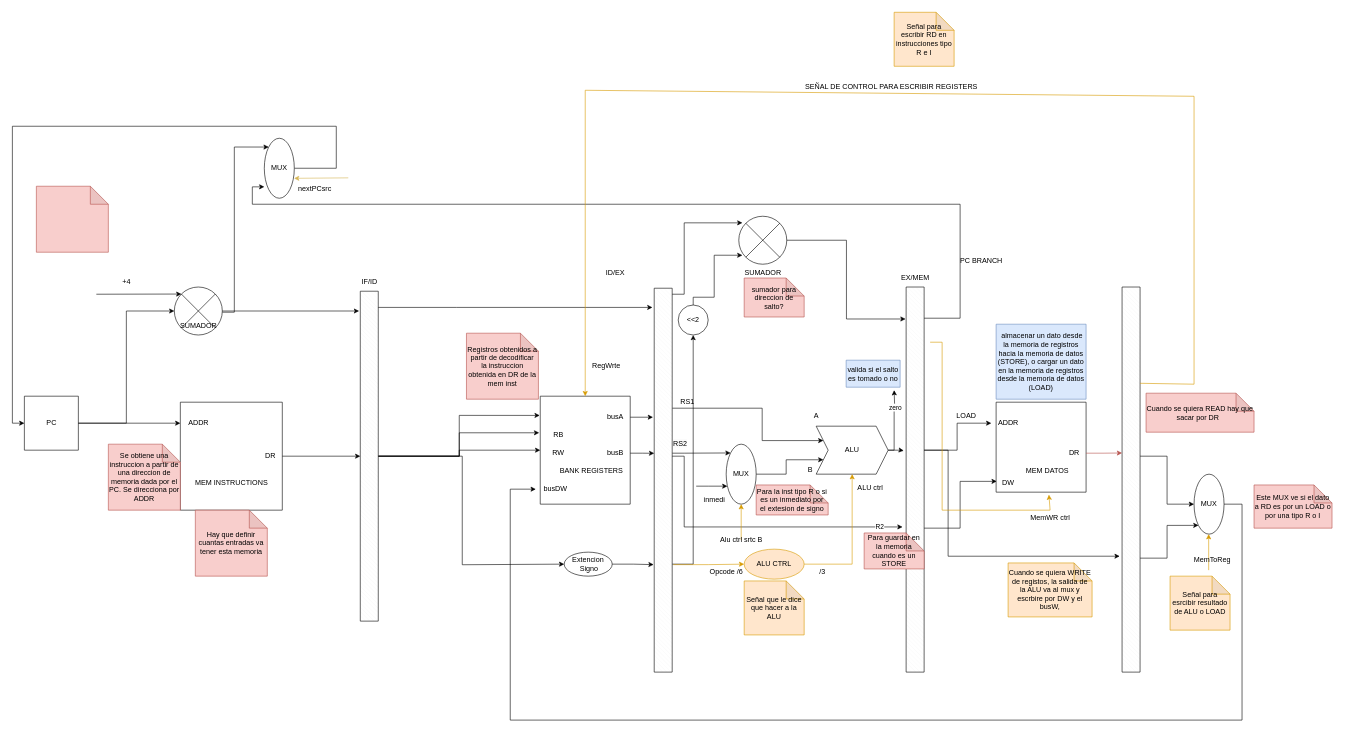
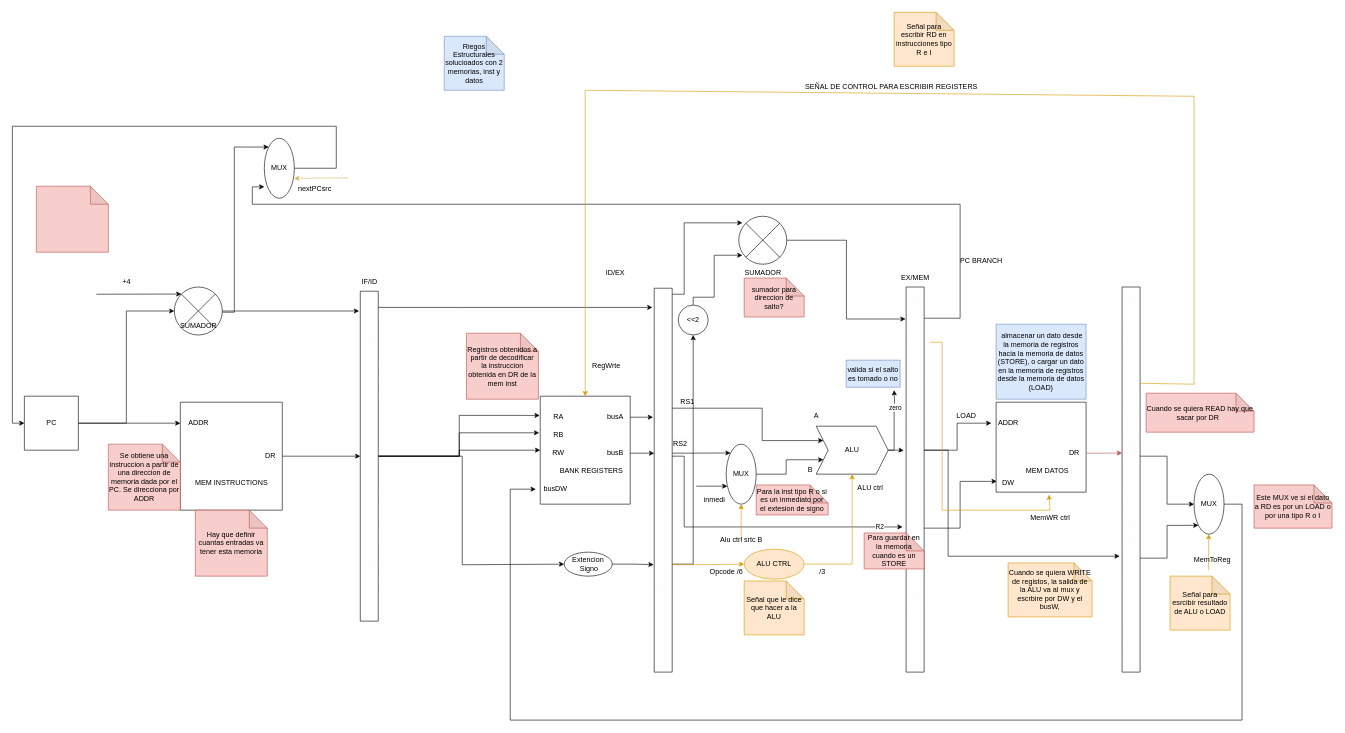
none -> (474, 63)
none -> (558, 417)
